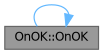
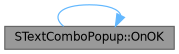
(52, 38) -> (90, 38)
